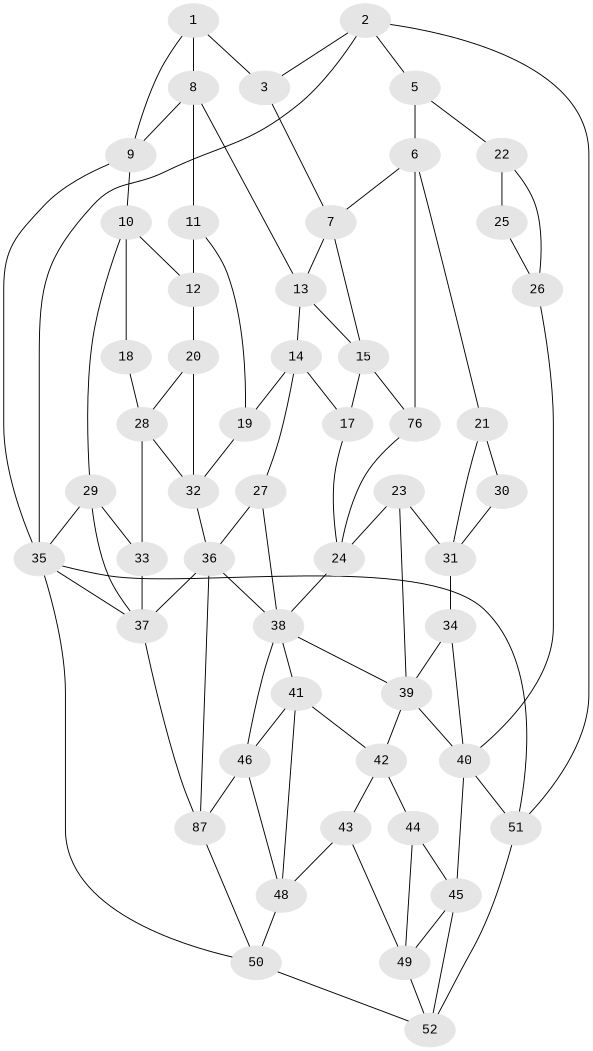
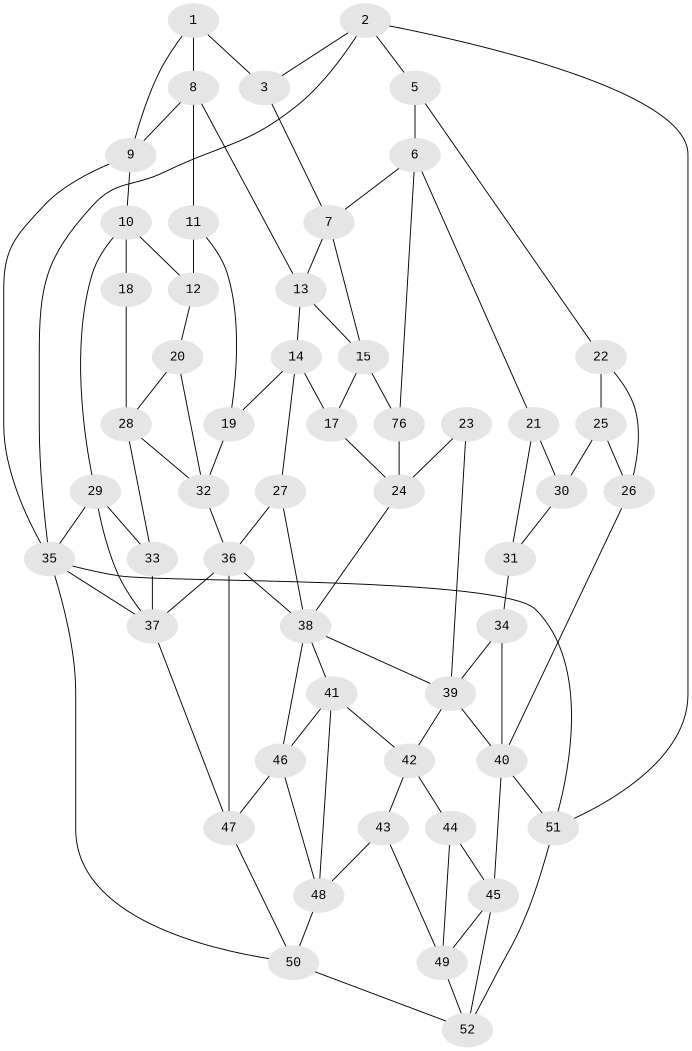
none -> (582, 458)
(425, 525) -> none
(200, 828) -> (229, 828)
